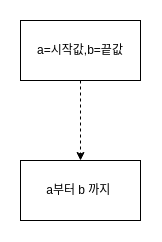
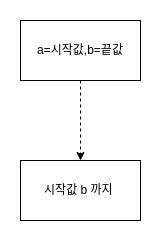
(81, 191) -> (81, 191)
